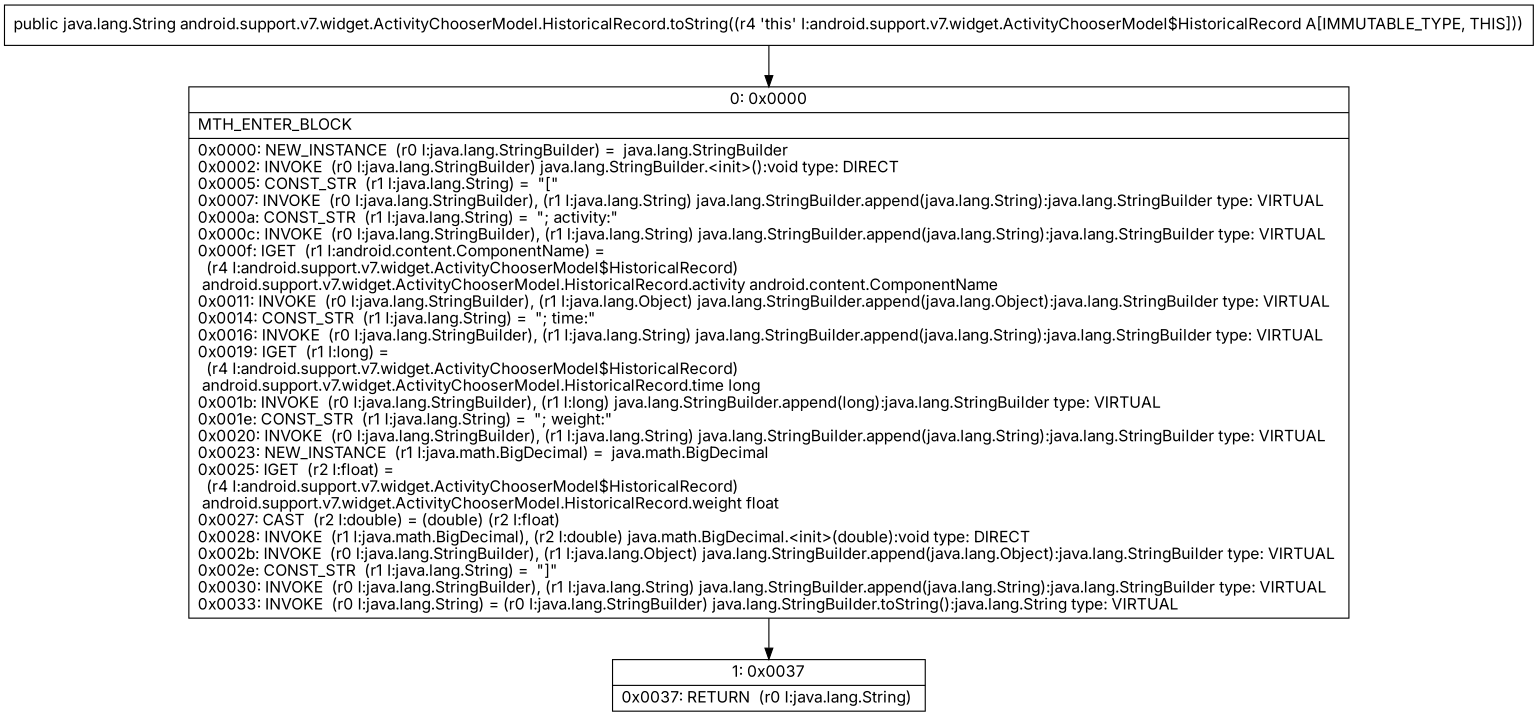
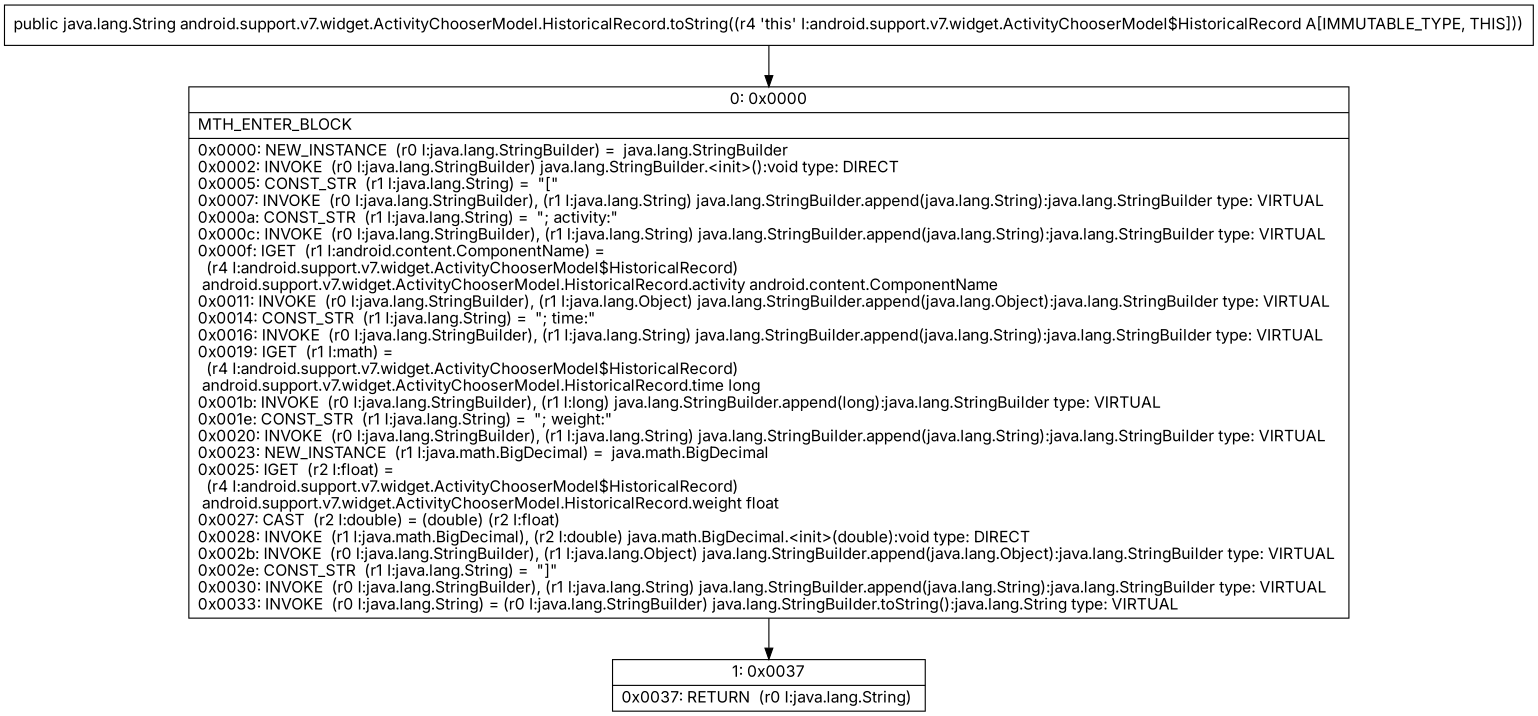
(296, 353) -> (298, 353)
